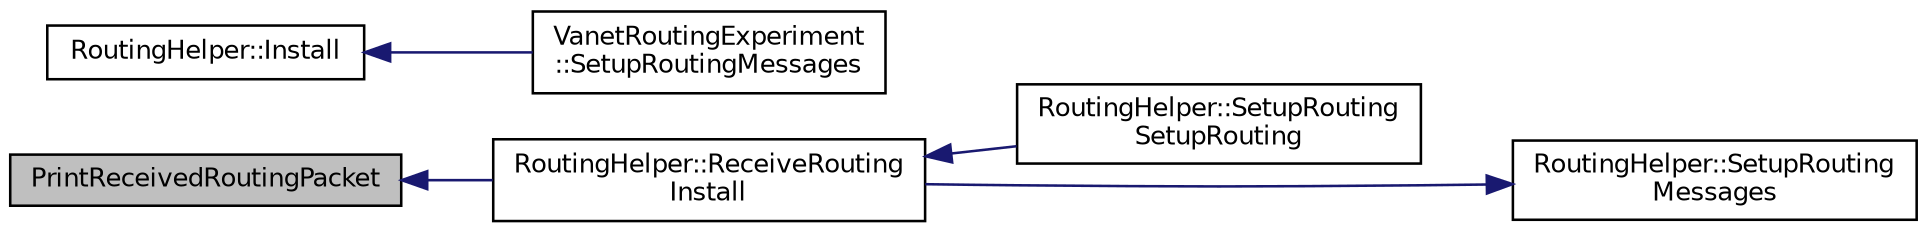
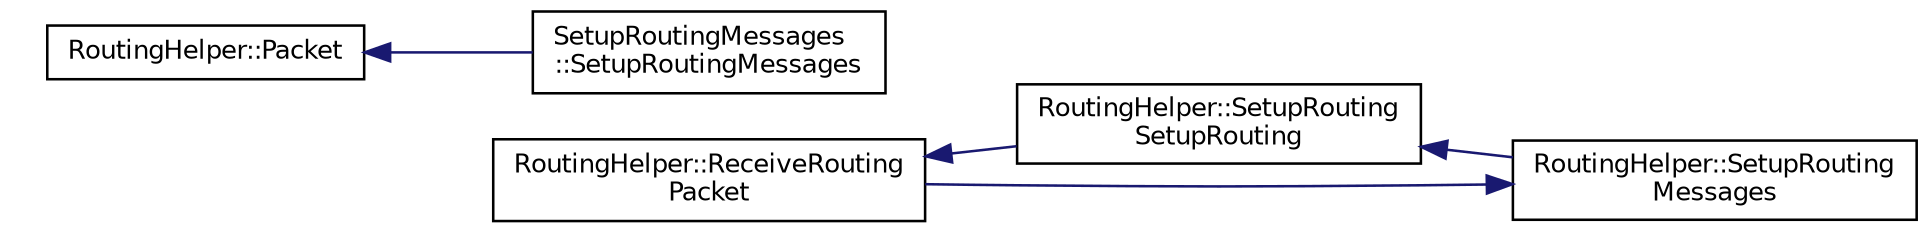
(206, 52) -> (206, 52)
(709, 52) -> (709, 52)
none -> (1480, 154)
(206, 180) -> none
(709, 180) -> (709, 180)
